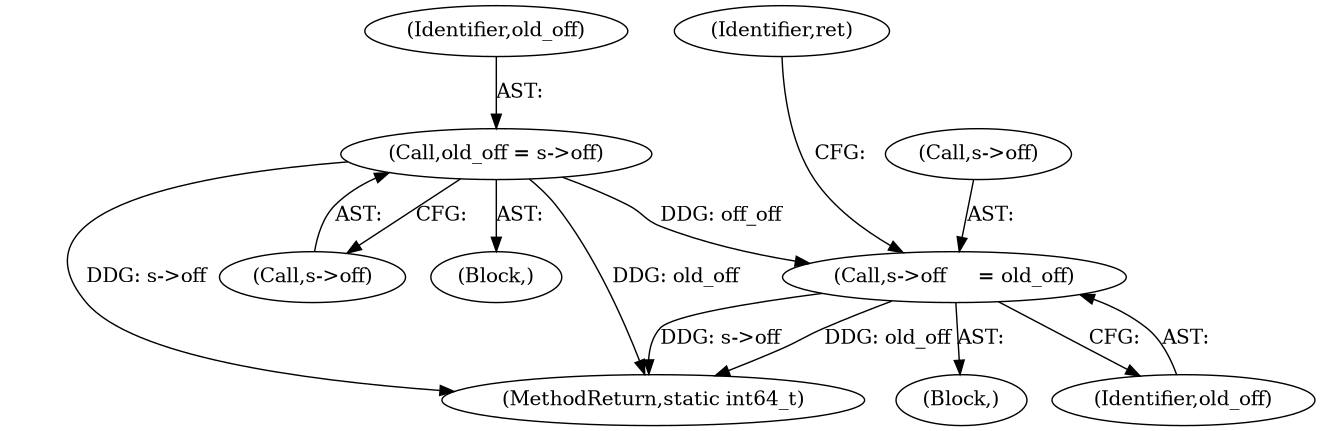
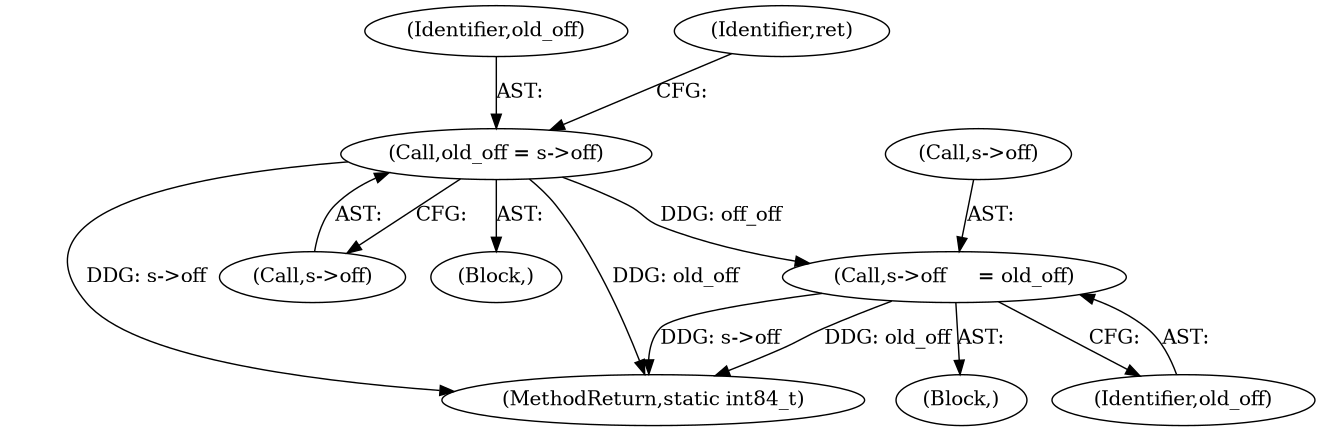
(808, 168) -> (647, 89)
(653, 400) -> (653, 400)
